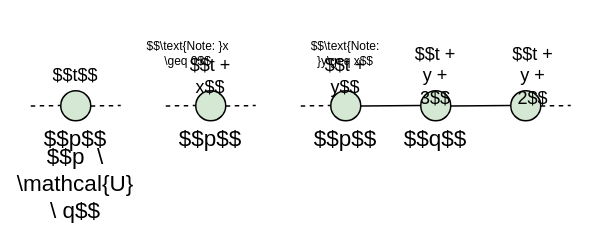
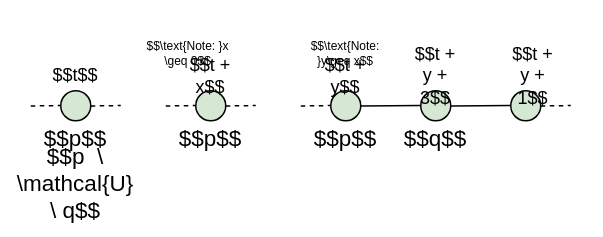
(533, 76) -> (533, 76)
